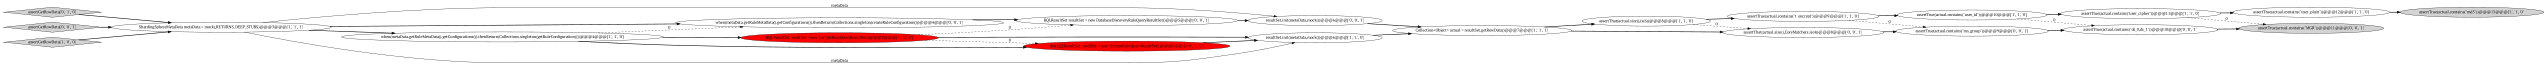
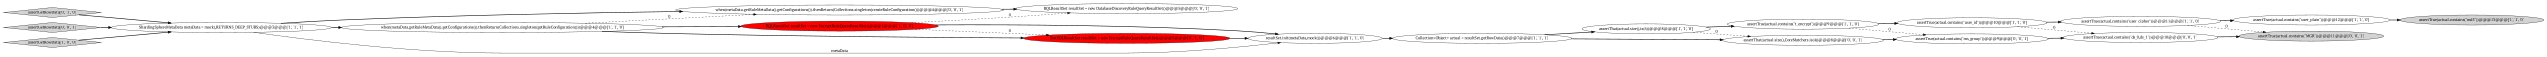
(1315, 21) -> none
